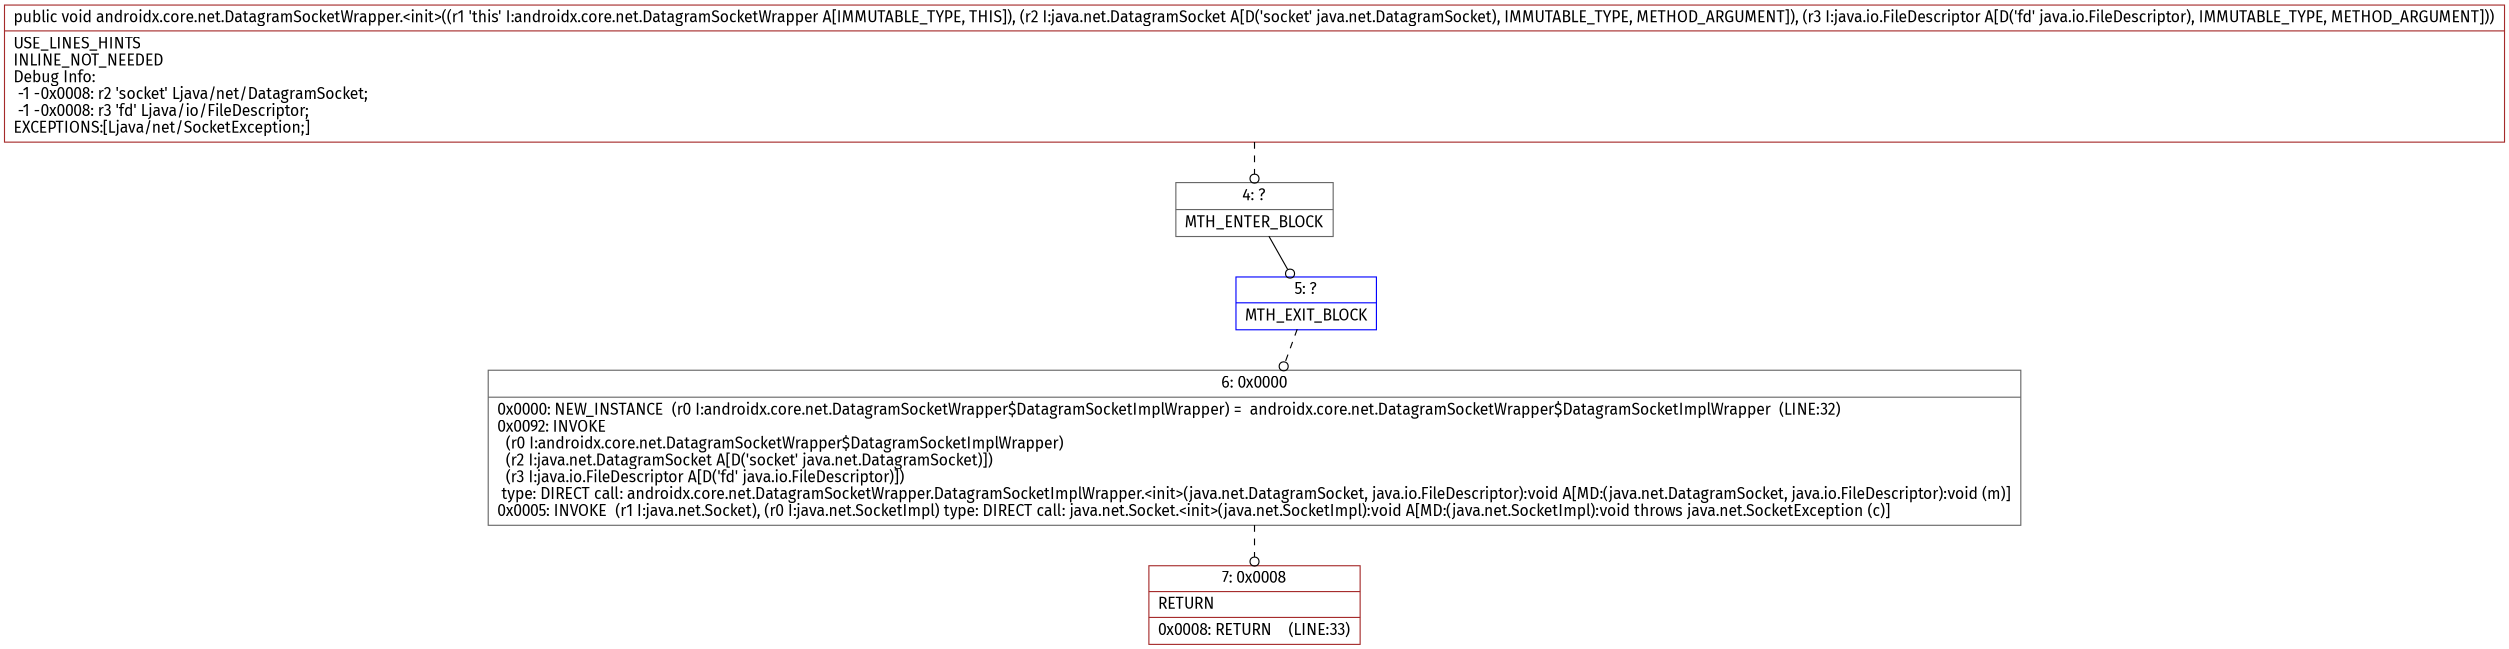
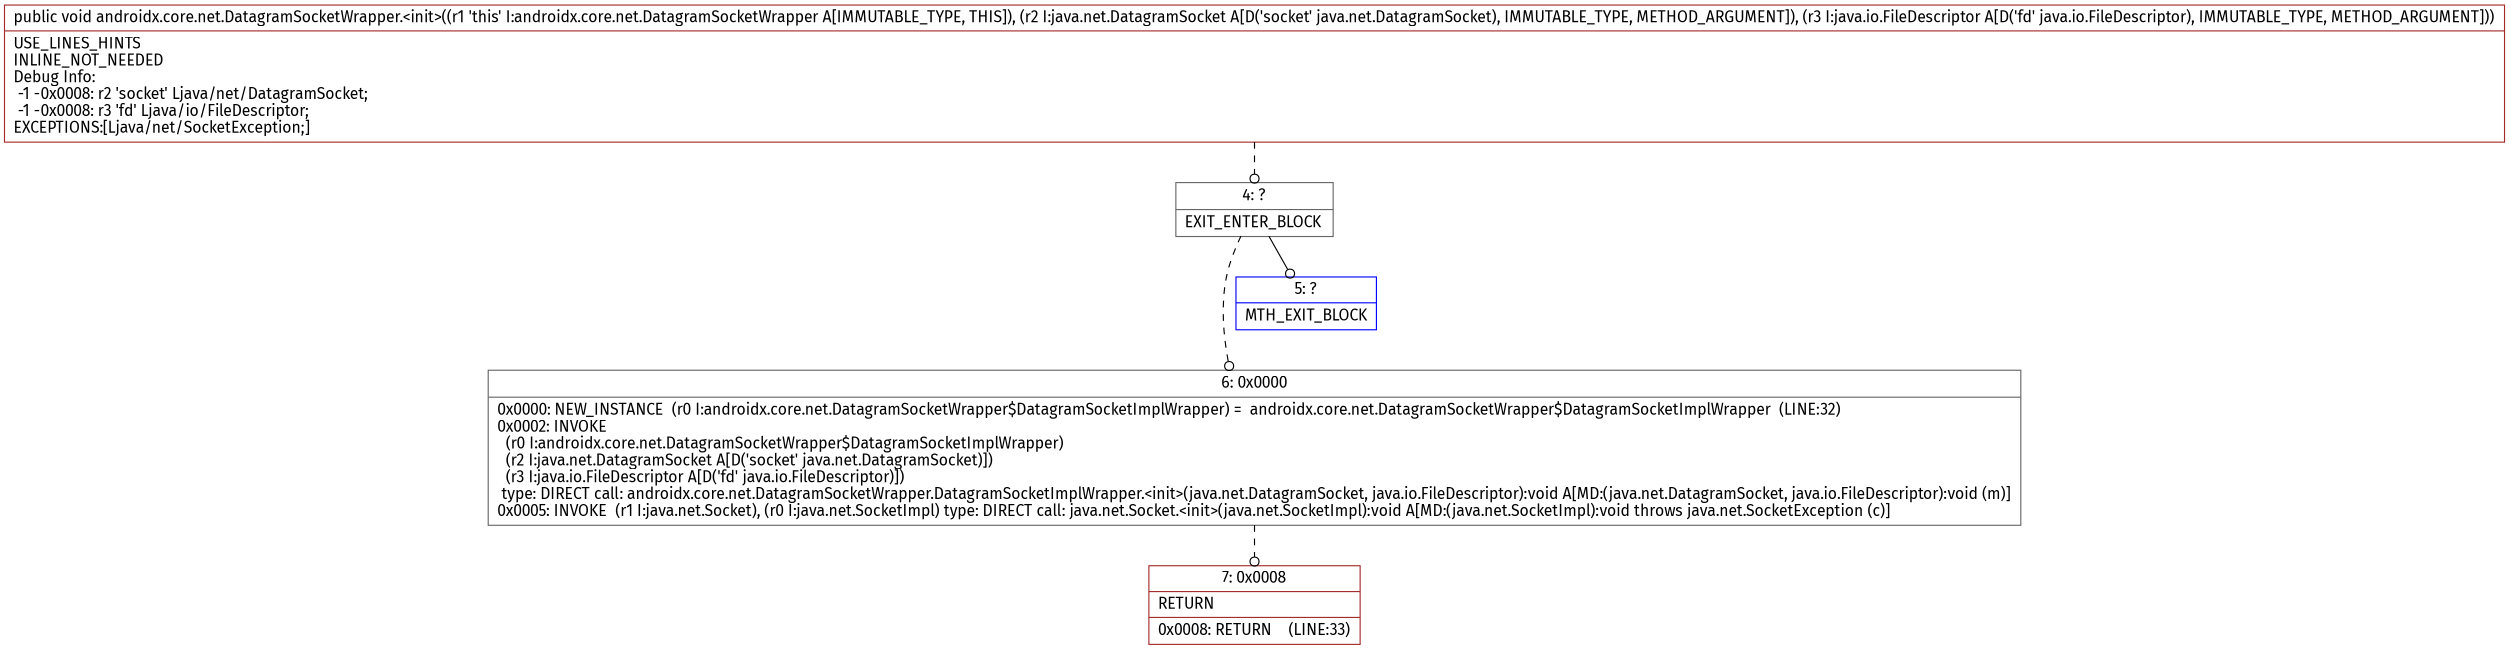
(1255, 222) -> (1253, 222)
(1291, 346) -> (1224, 297)
(556, 427) -> (557, 427)
